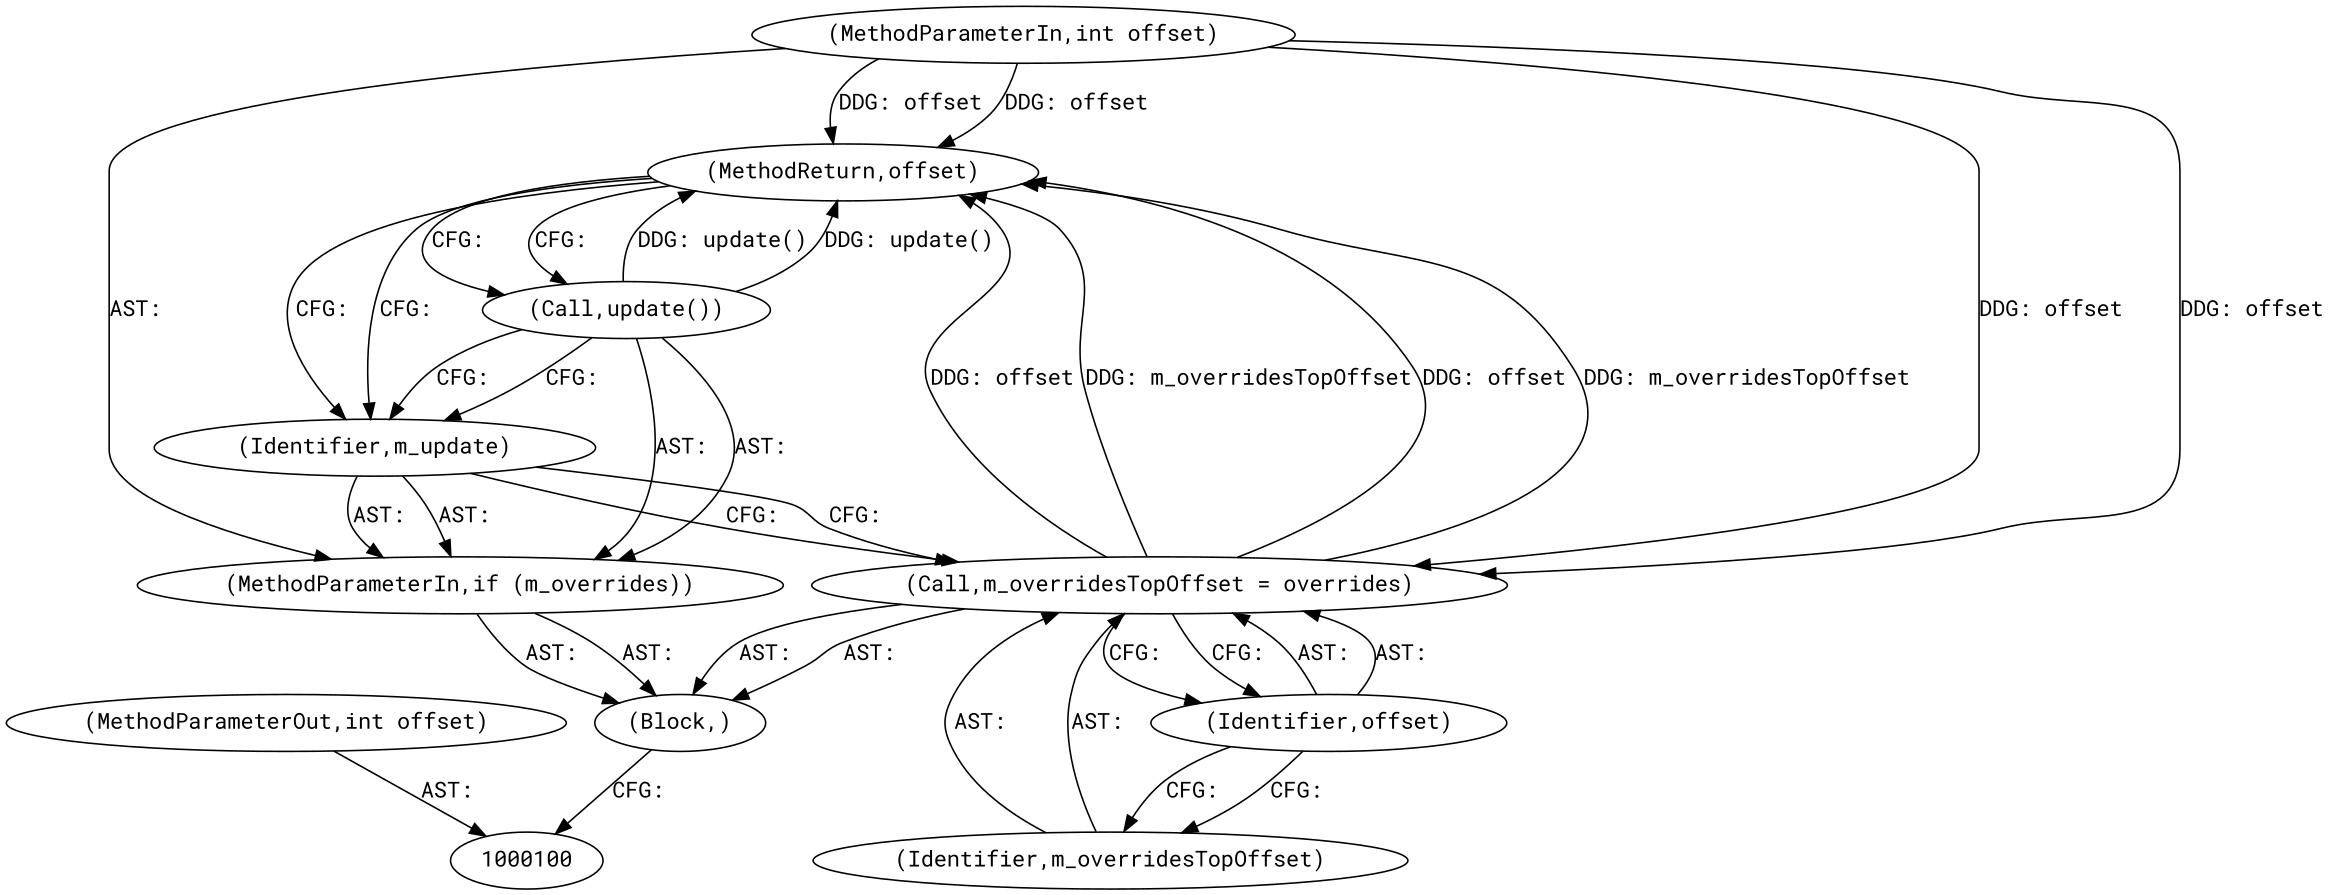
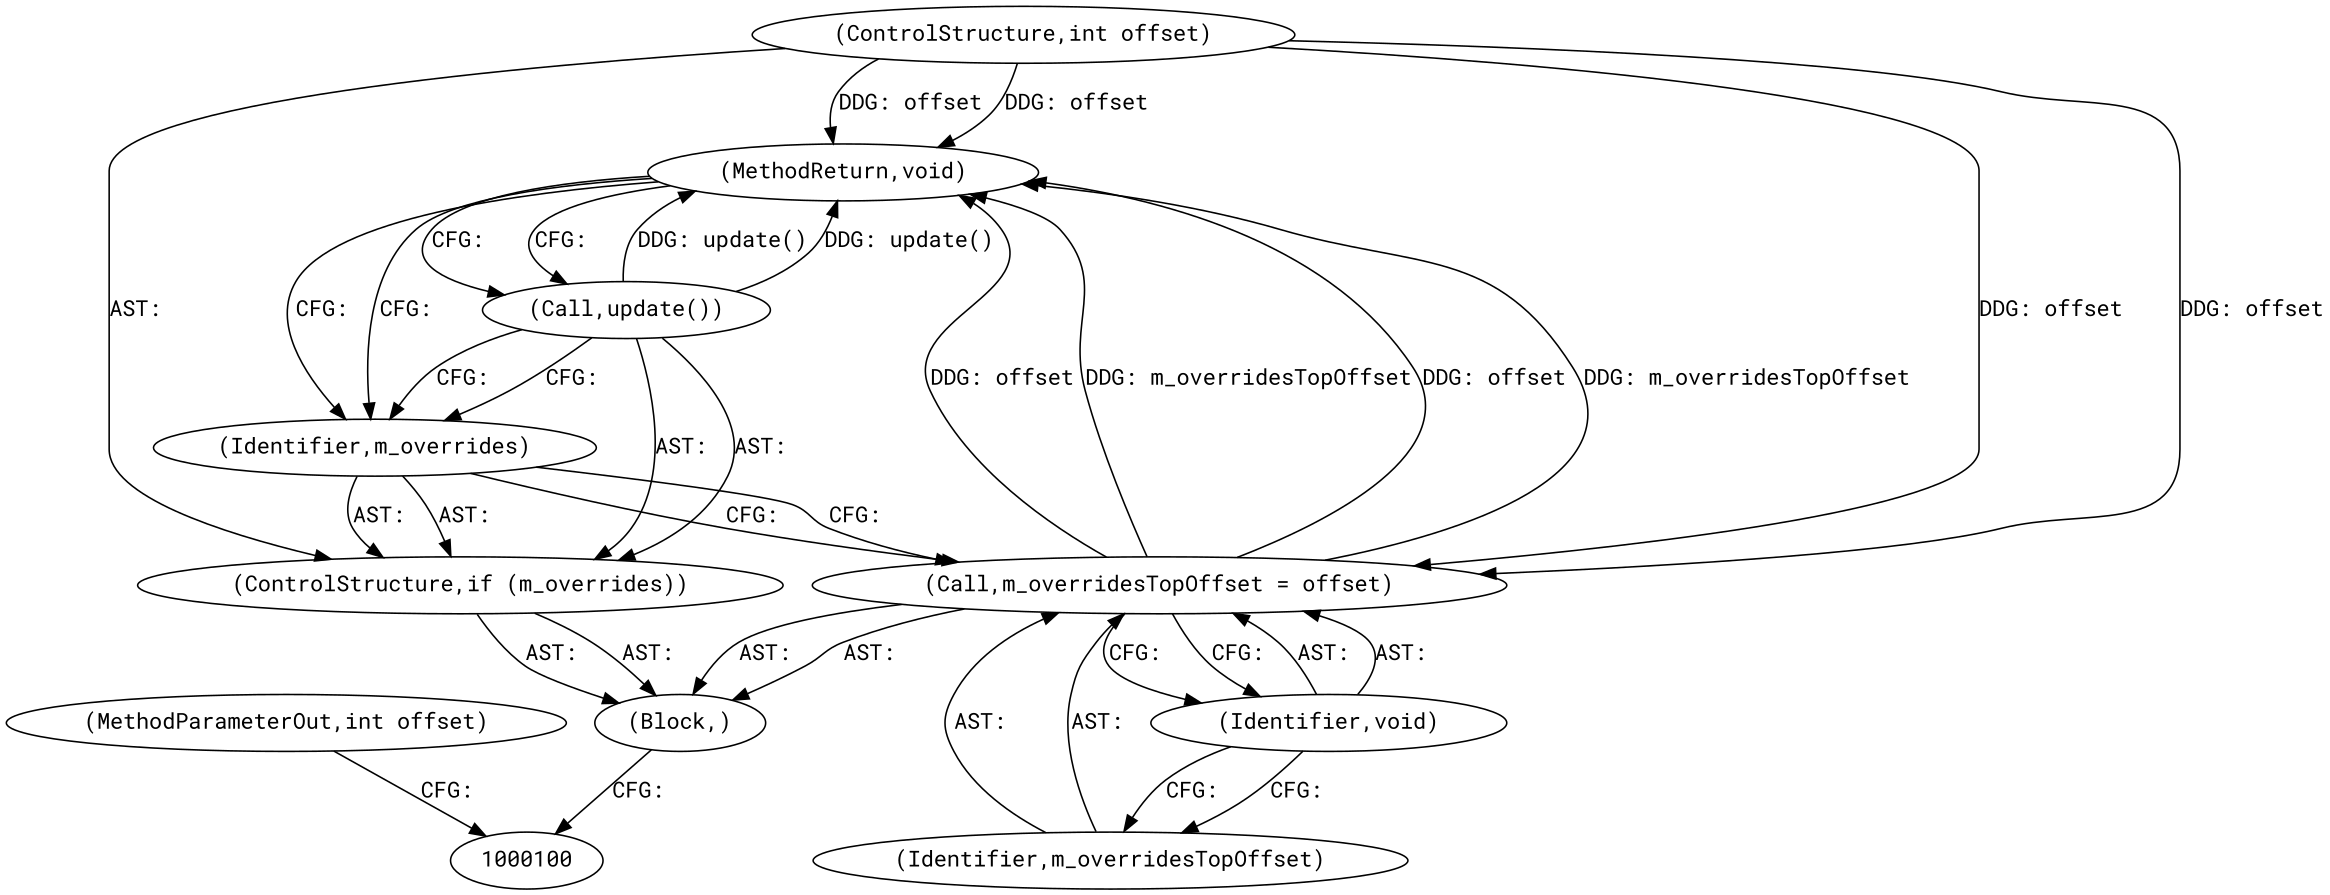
(1024, 35) -> (1024, 35)
(843, 172) -> (843, 172)
(375, 448) -> (375, 448)
(460, 585) -> (460, 585)
(1160, 585) -> (1160, 585)
(1329, 723) -> (1329, 723)
(454, 792) -> (454, 792)
